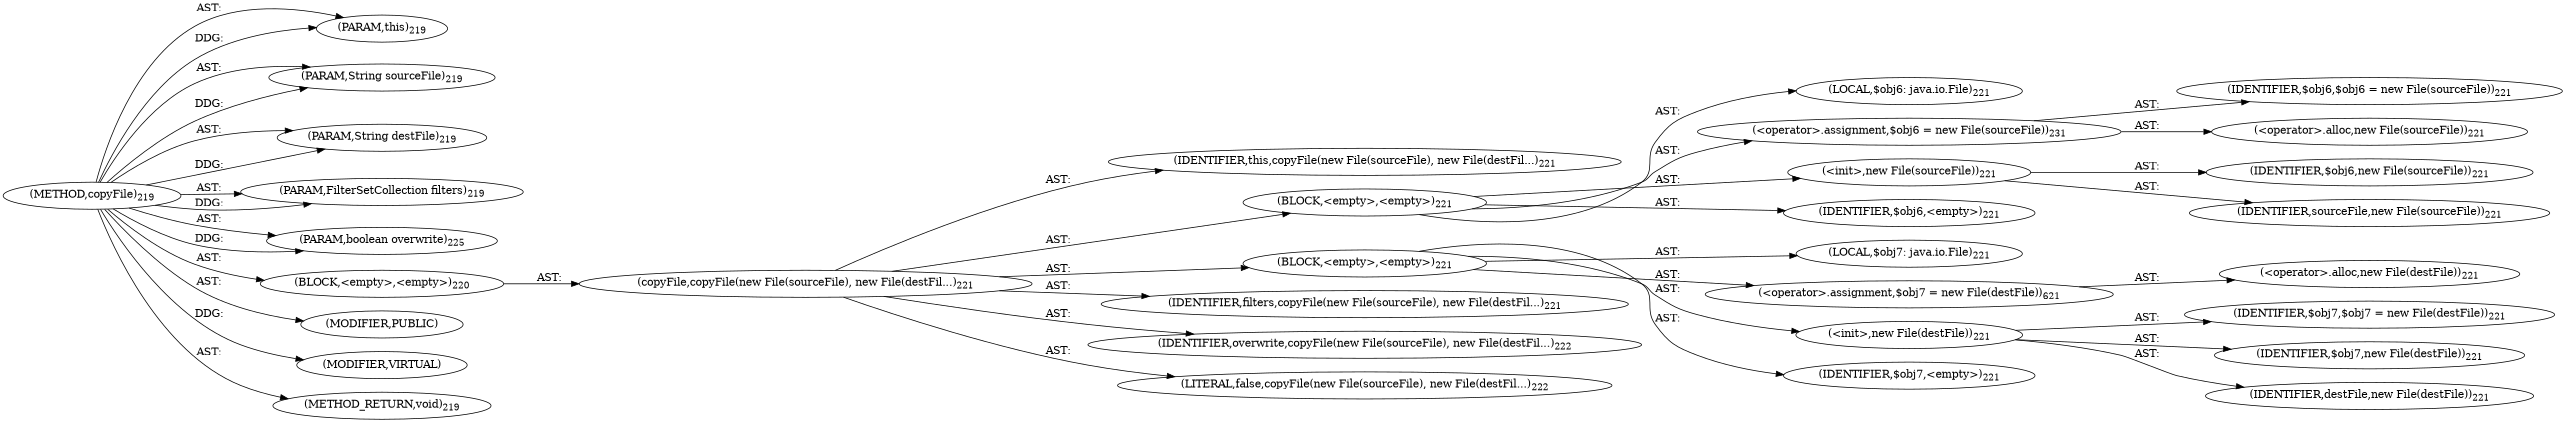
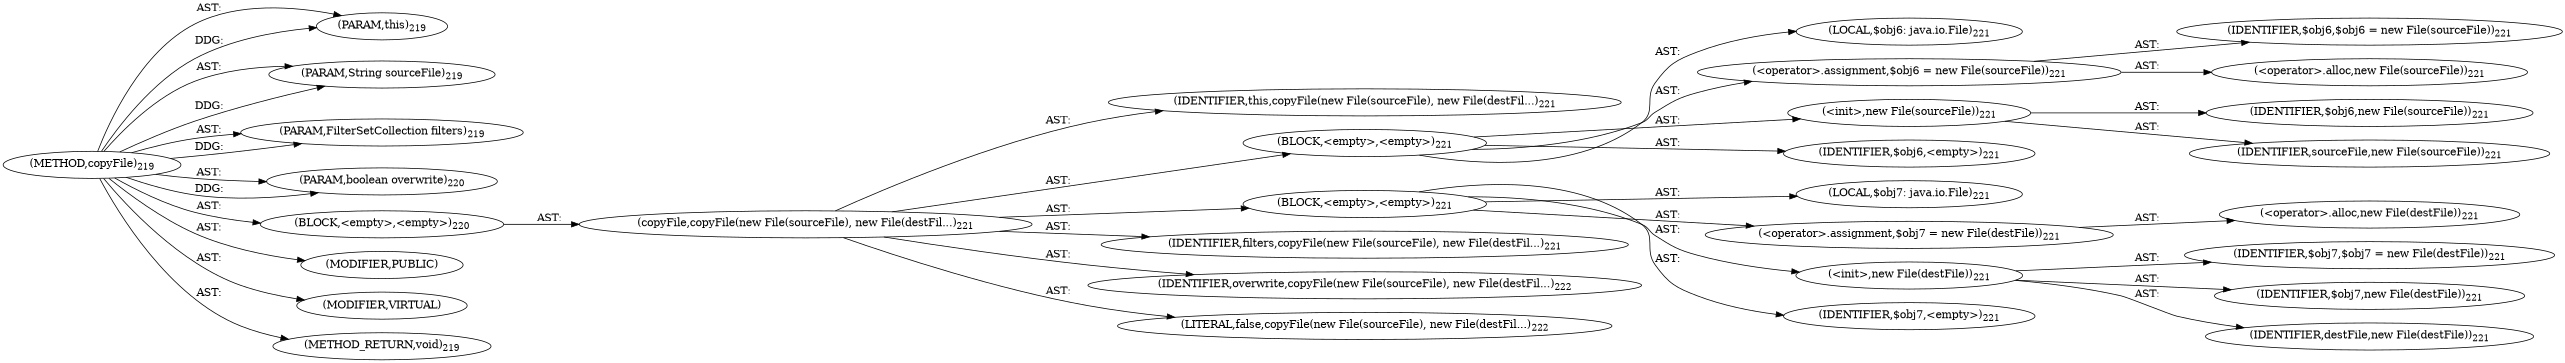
(2058, 131) -> (2058, 71)
(382, 138) -> none
(456, 240) -> (456, 180)
(2052, 293) -> (2052, 234)
(211, 314) -> (211, 259)
